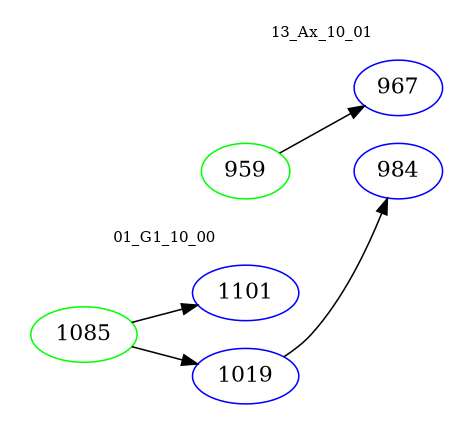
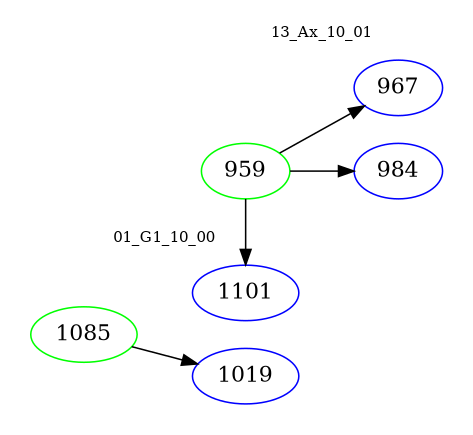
(343, 292) -> (314, 171)
(157, 316) -> (246, 233)
